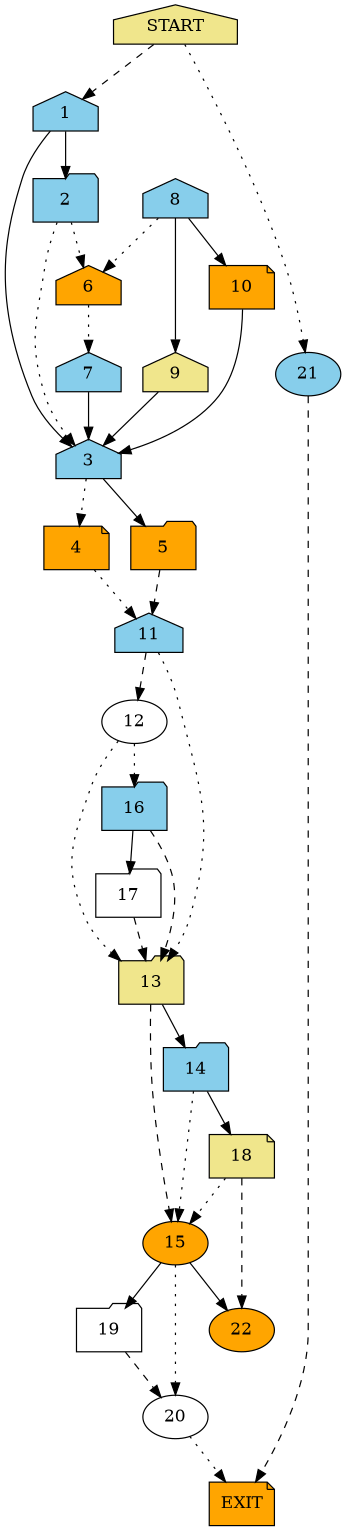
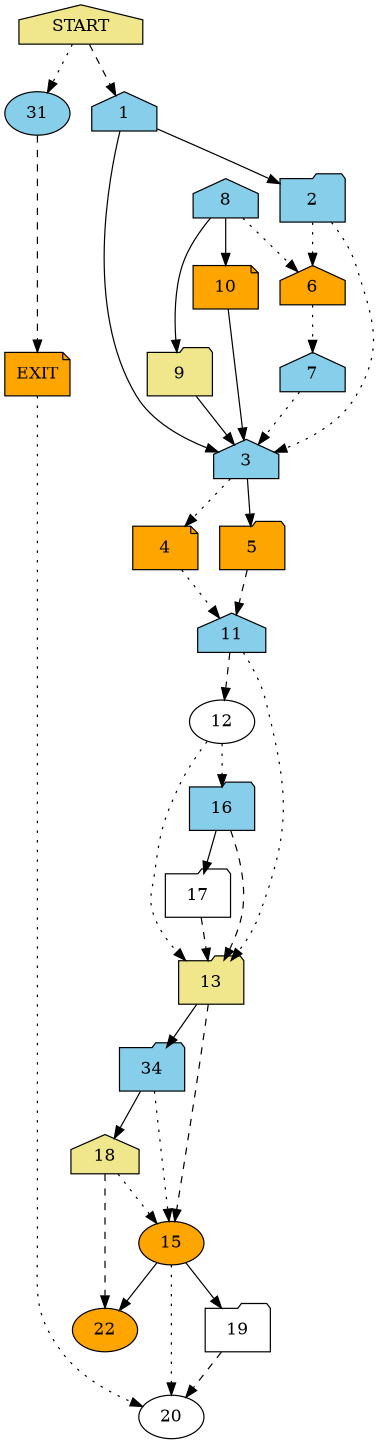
(175, 374) -> (180, 374)
(308, 374) -> (37, 113)
(89, 409) -> (283, 413)
(196, 1069) -> (152, 1069)
(242, 1156) -> (105, 1156)
(204, 1454) -> (37, 920)
